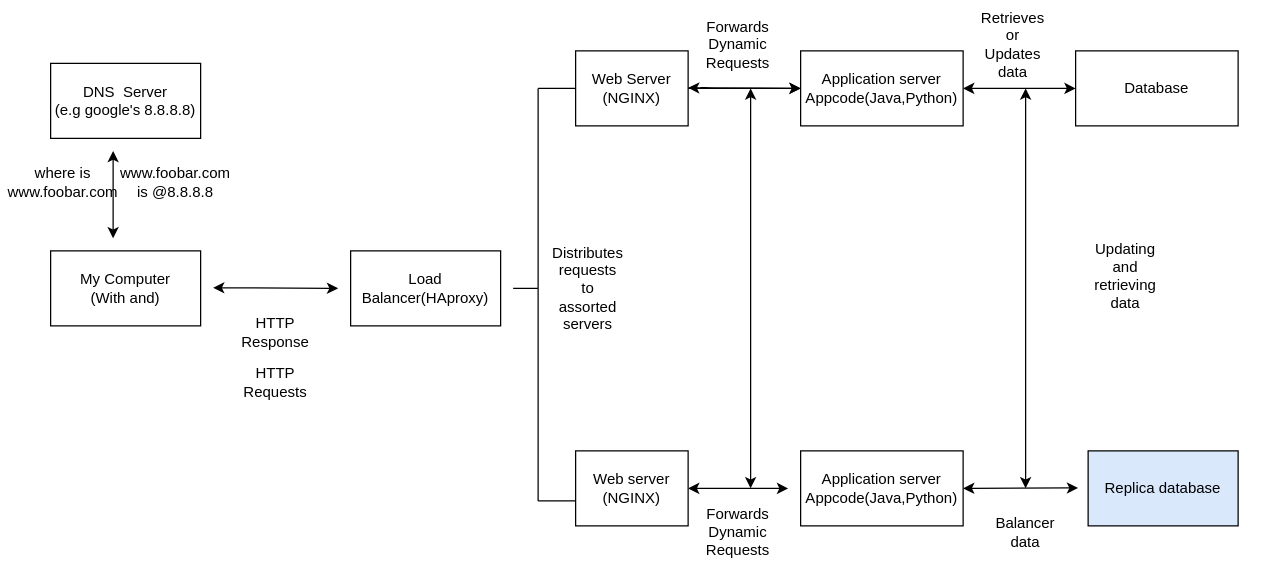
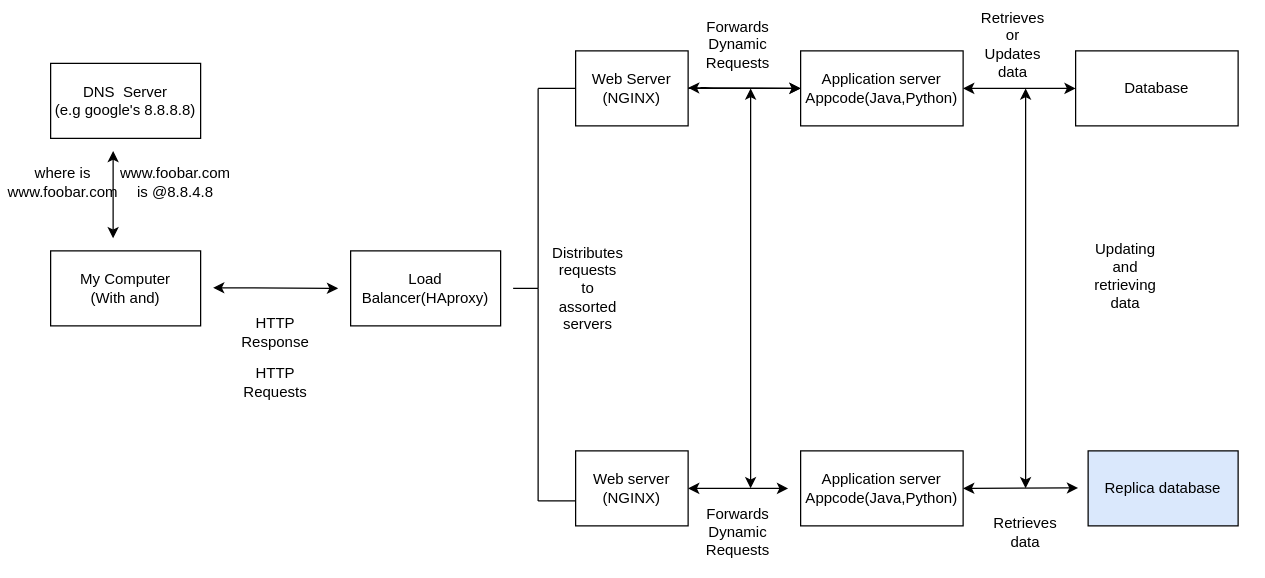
(176, 182) -> (176, 182)
(1026, 532) -> (1026, 532)
